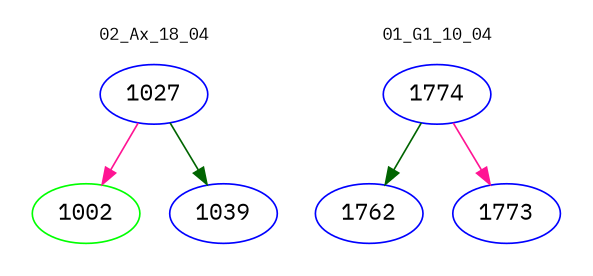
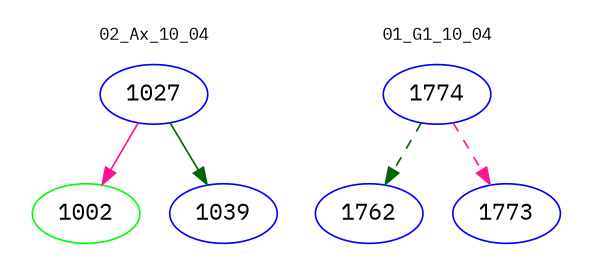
(155, 36) -> (155, 36)
(408, 146) -> (408, 146)
(467, 146) -> (467, 146)
